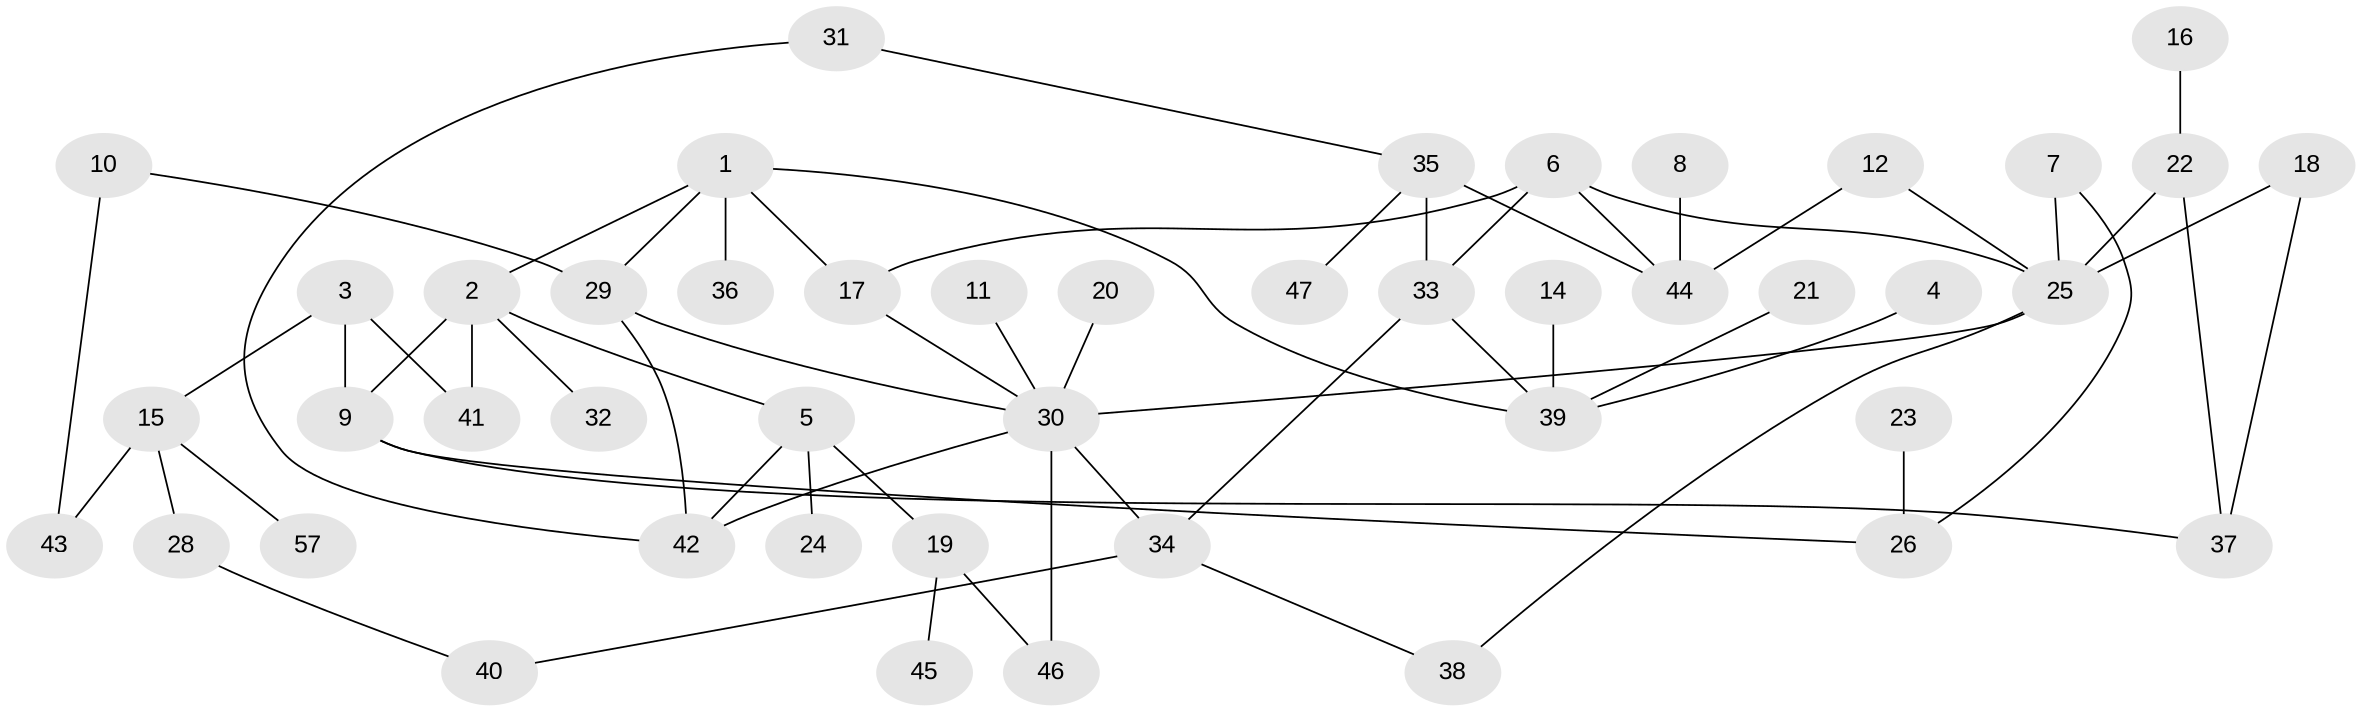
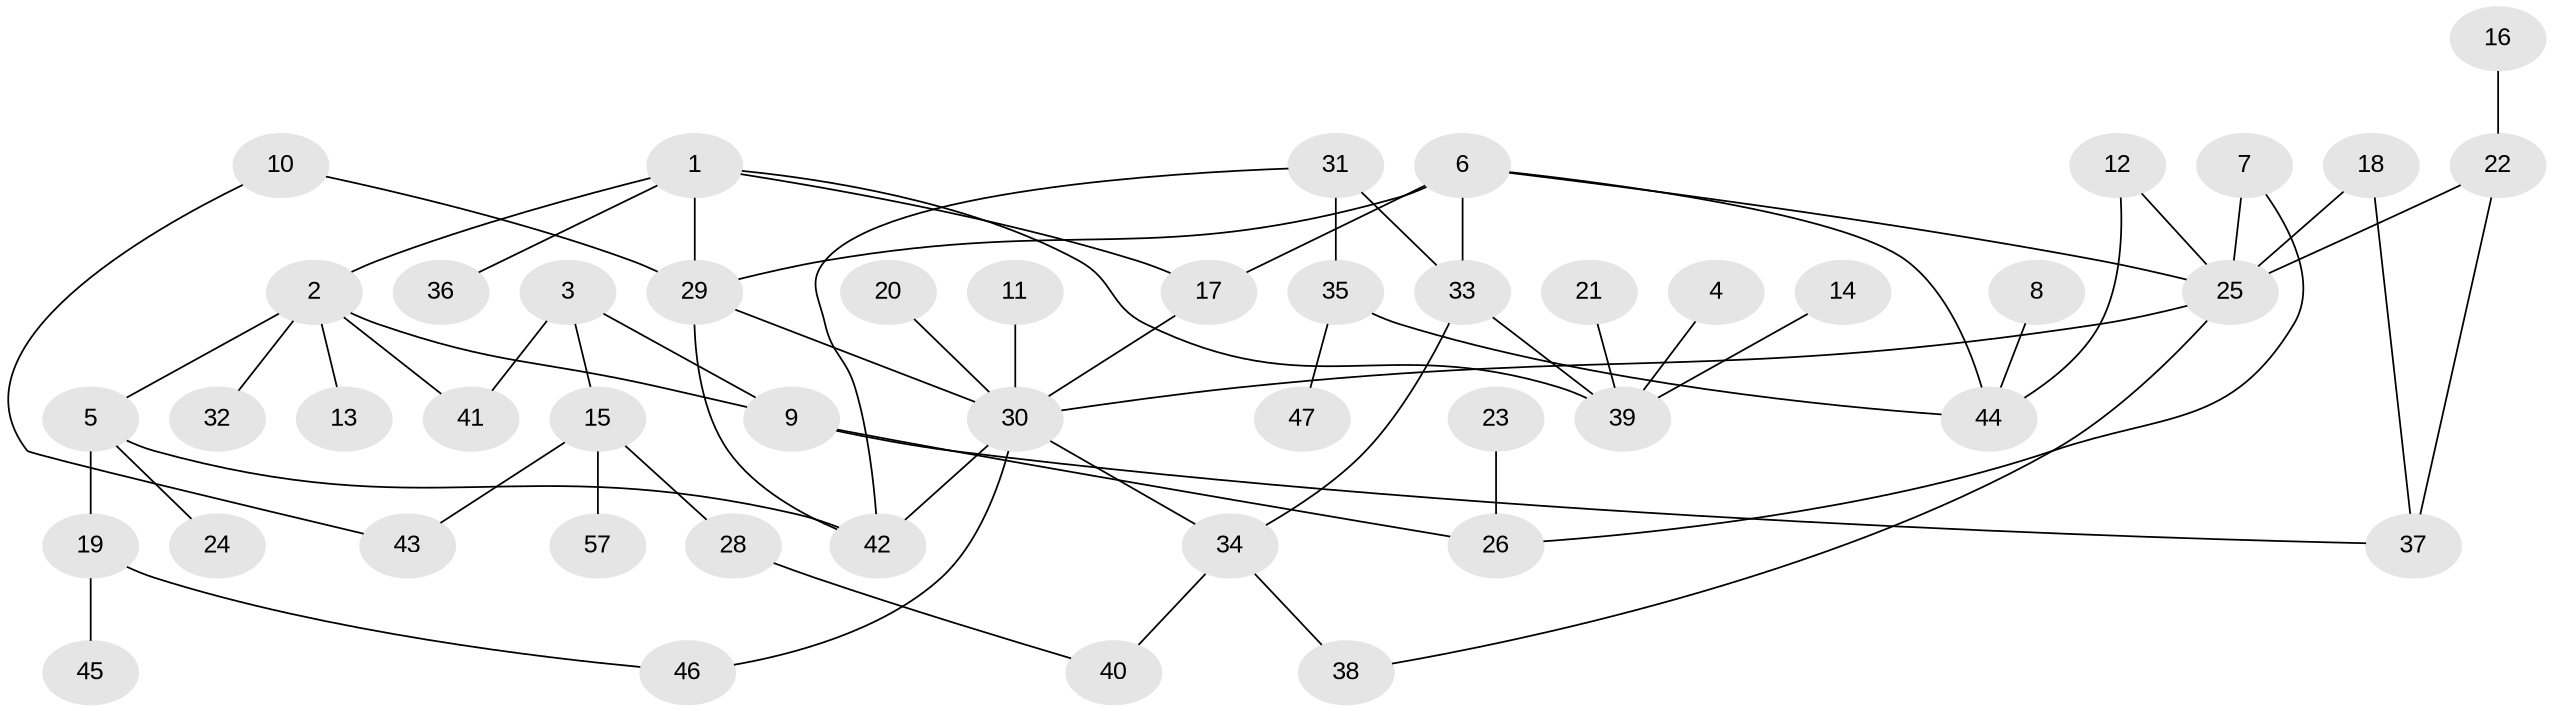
(1426, 229) -> (1399, 229)
none -> (1101, 239)
none -> (344, 419)
